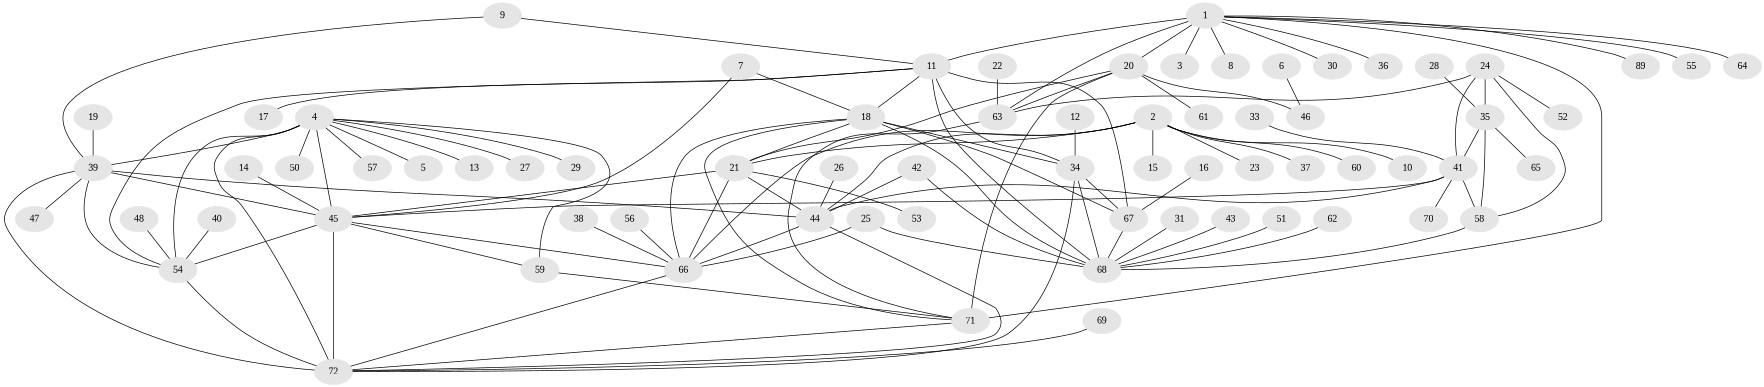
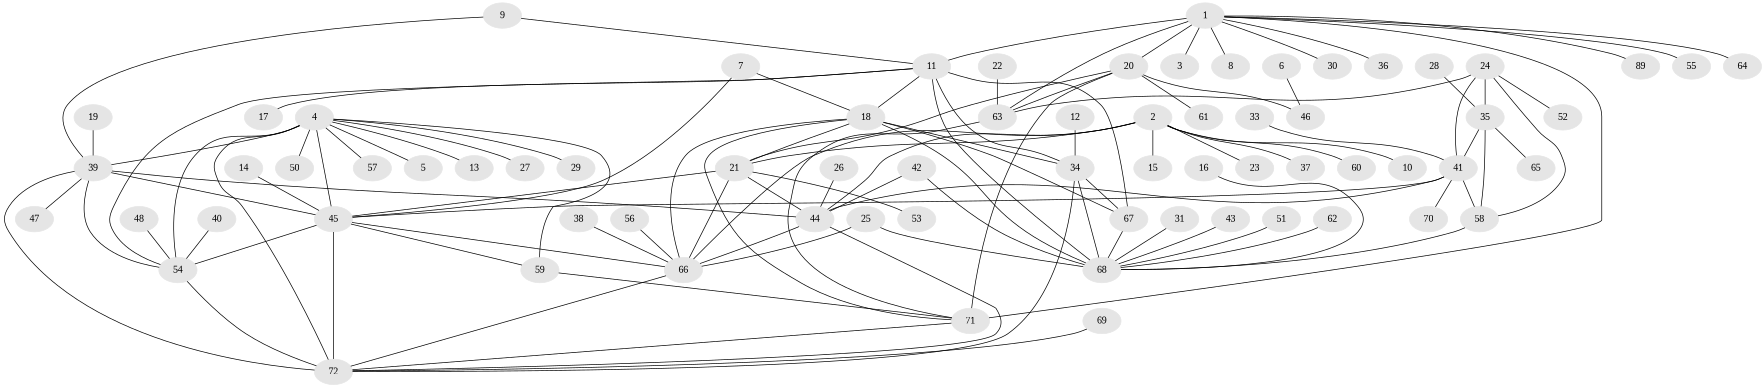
(1169, 192) -> (1329, 248)
